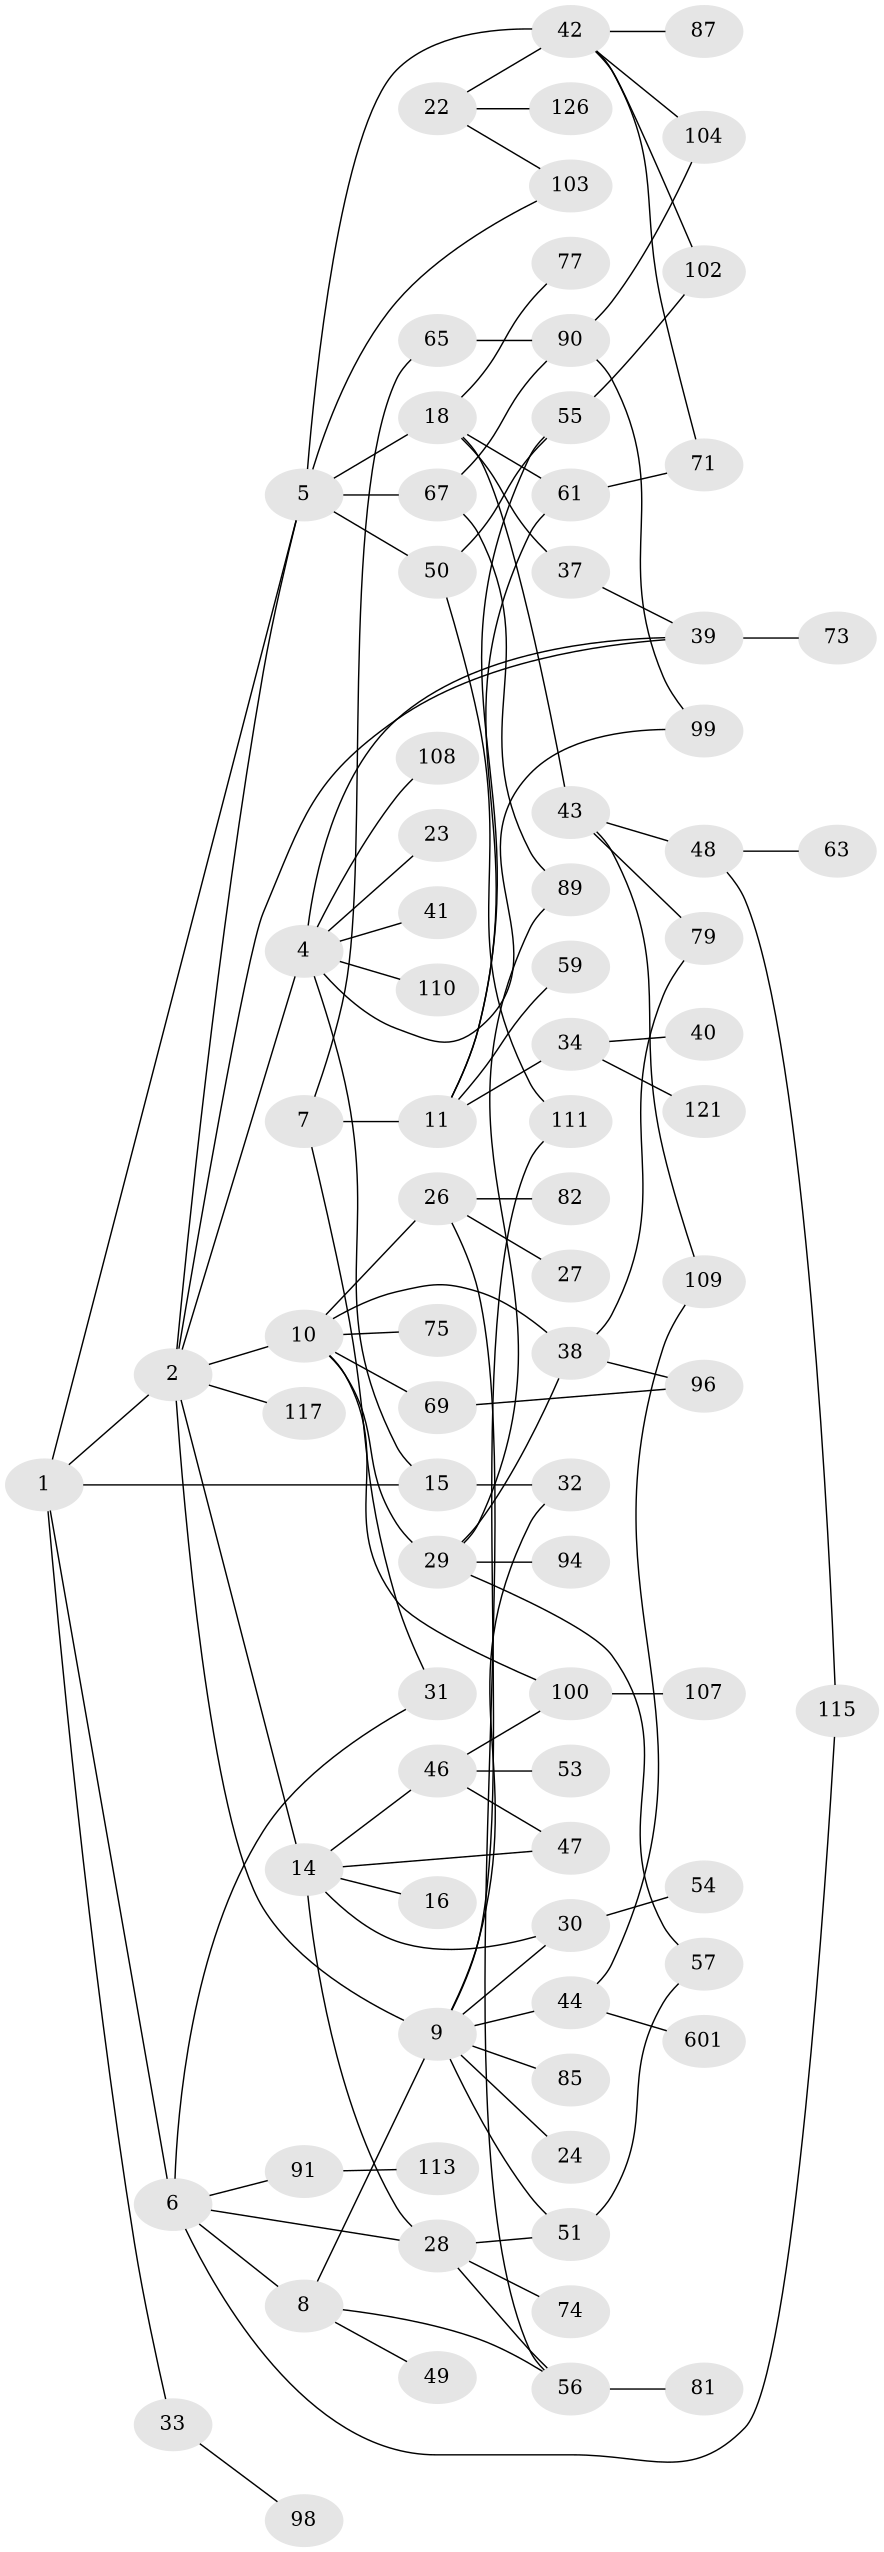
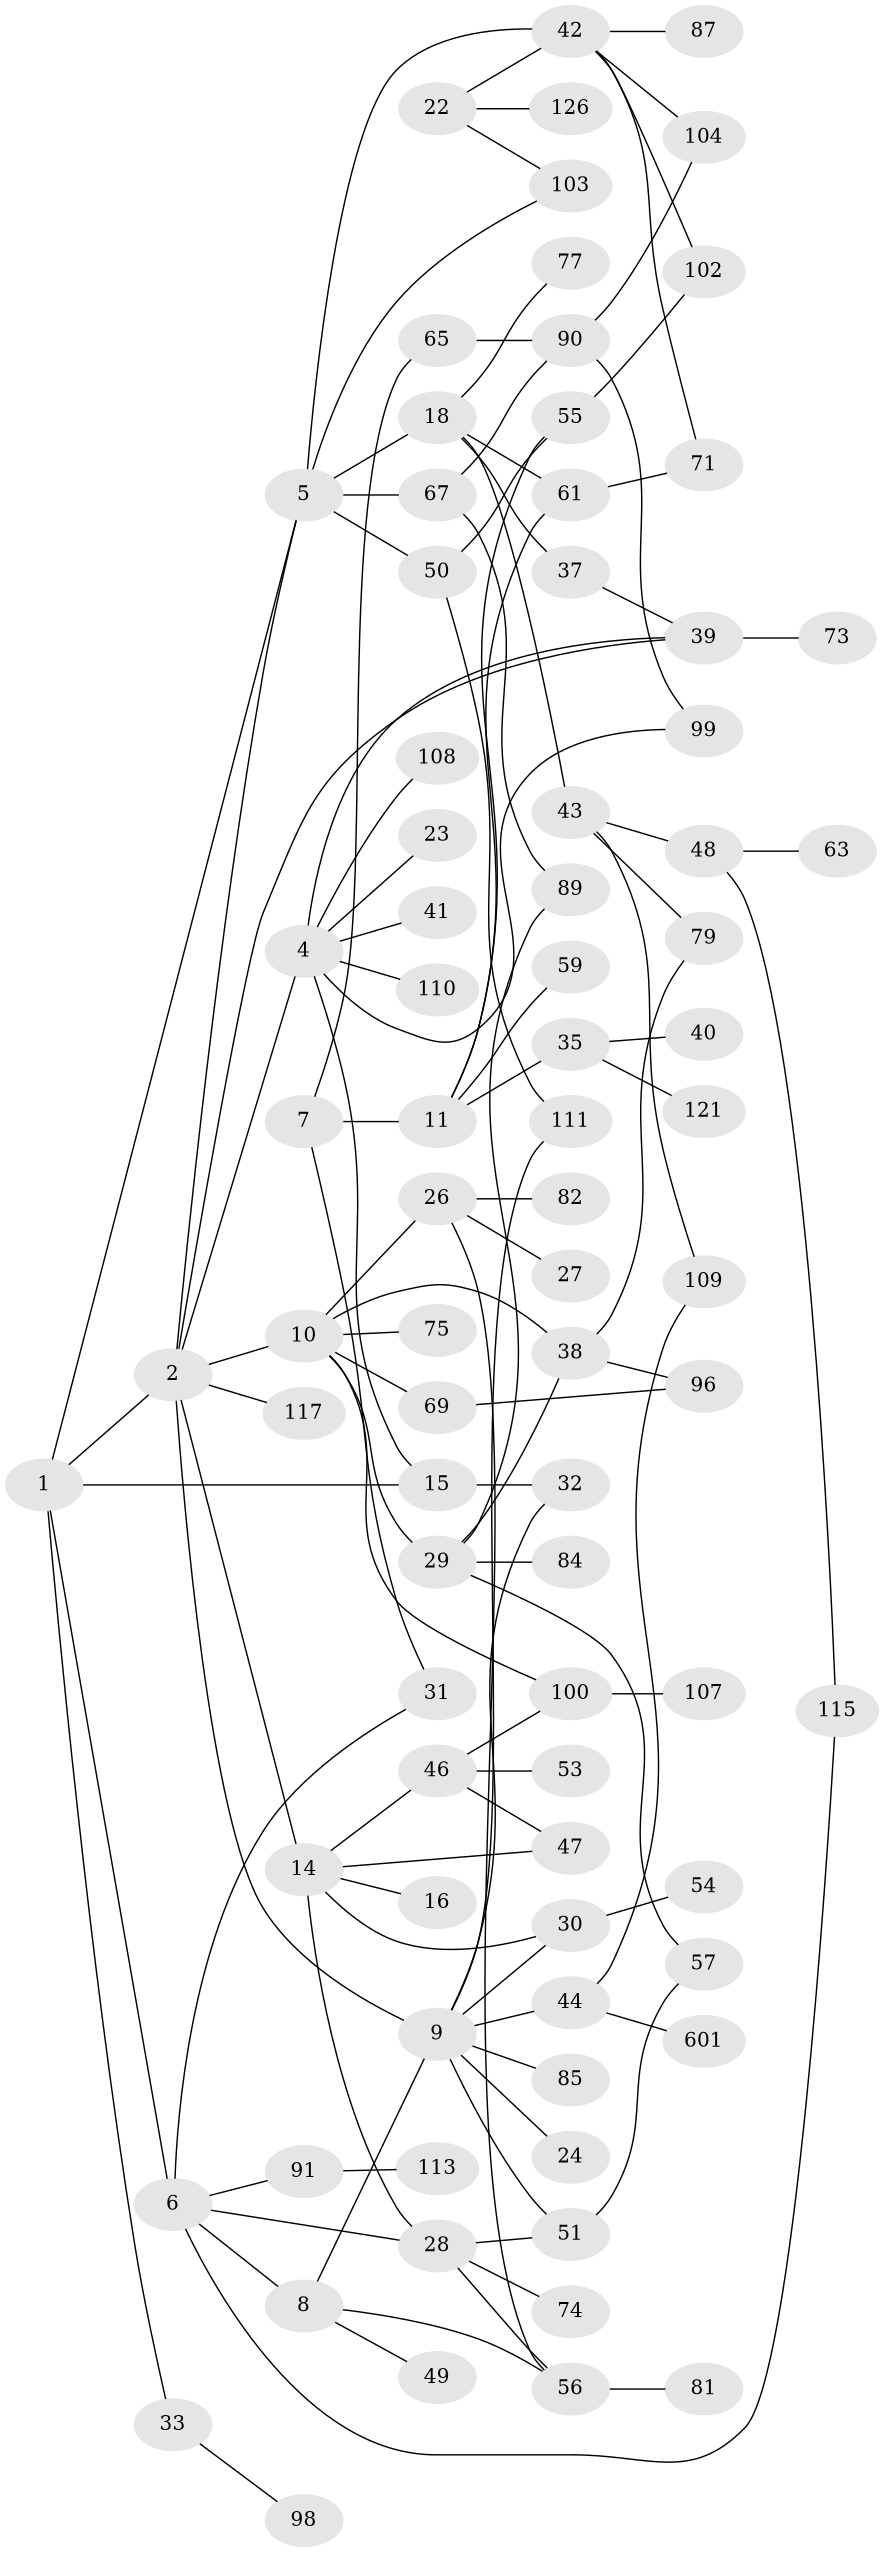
(571, 1044) -> (571, 1044)
(571, 1562) -> (571, 1562)
